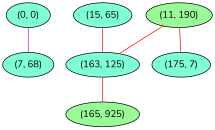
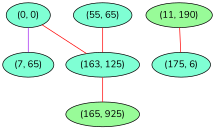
(103, 15) -> (103, 15)
(141, 40) -> (64, 39)
(28, 65) -> (28, 65)
(181, 65) -> (181, 65)
